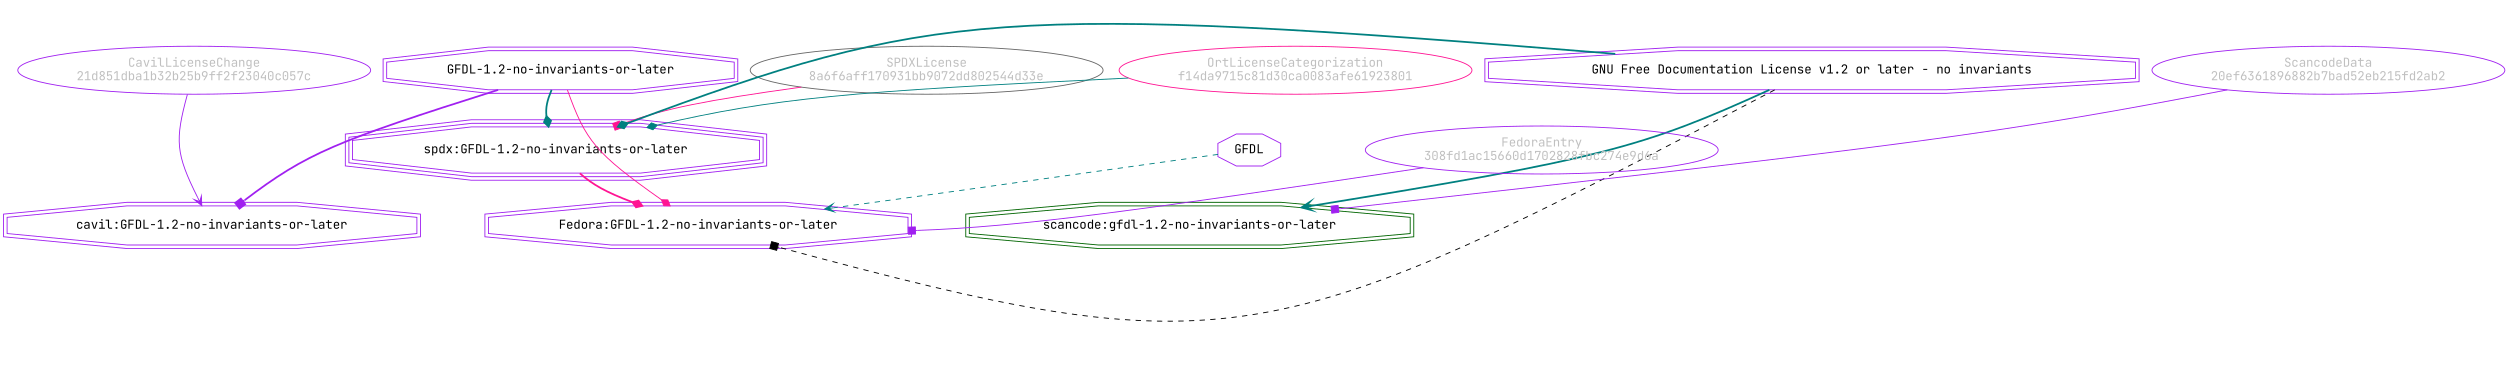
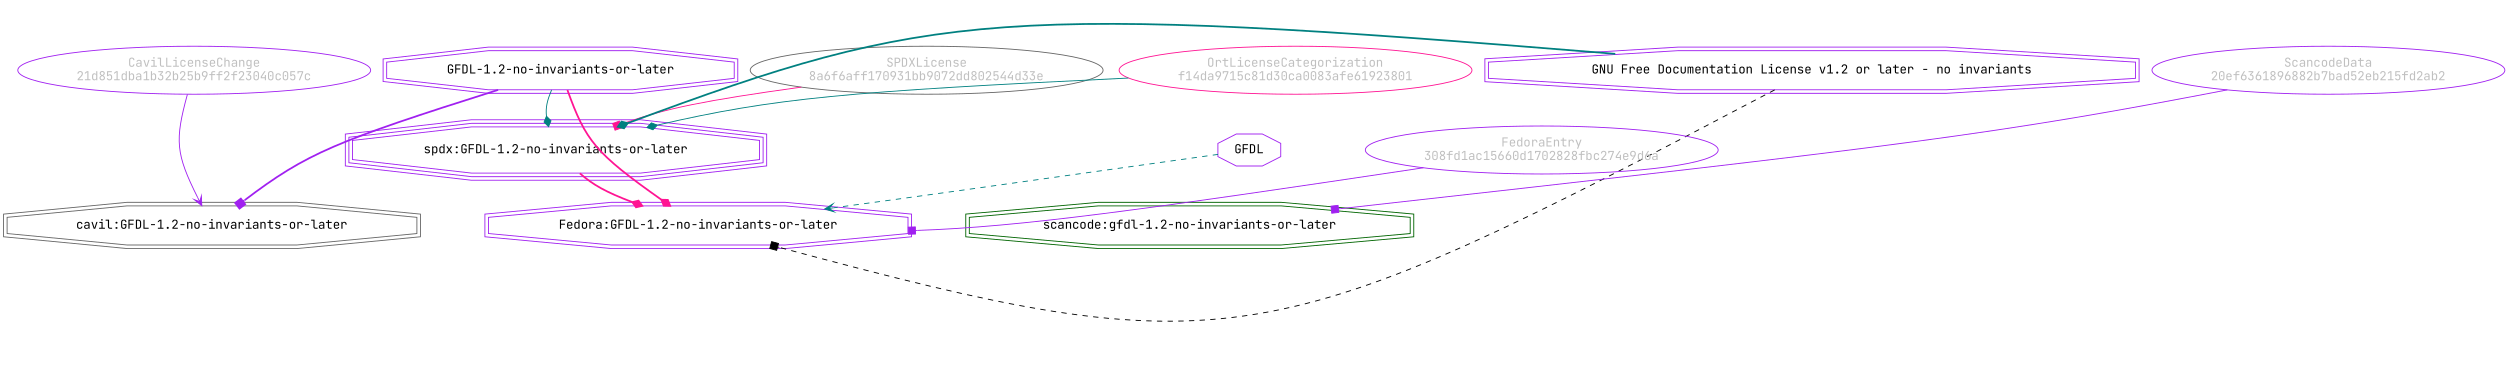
(547, 103) -> (547, 103)
(603, 154) -> (603, 154)
(1545, 165) -> none
(212, 225) -> (212, 225)
